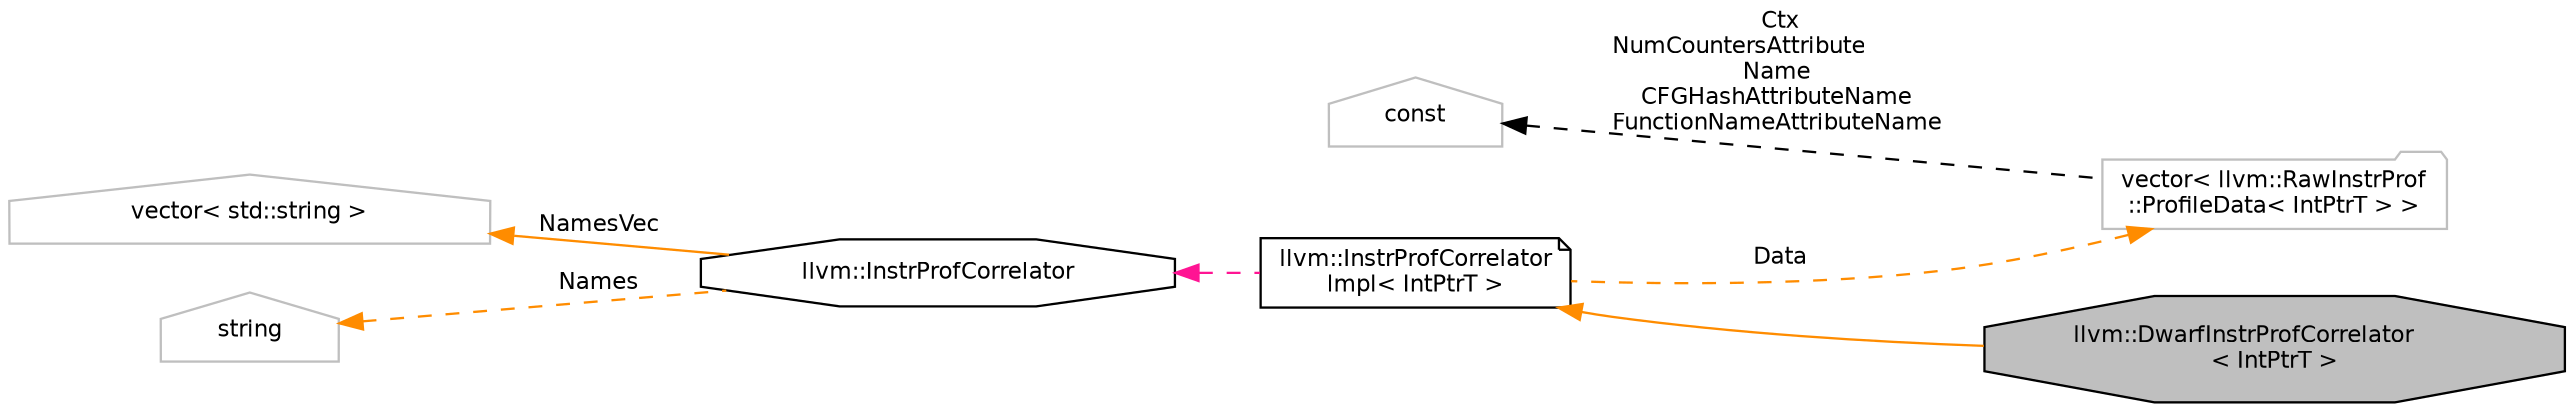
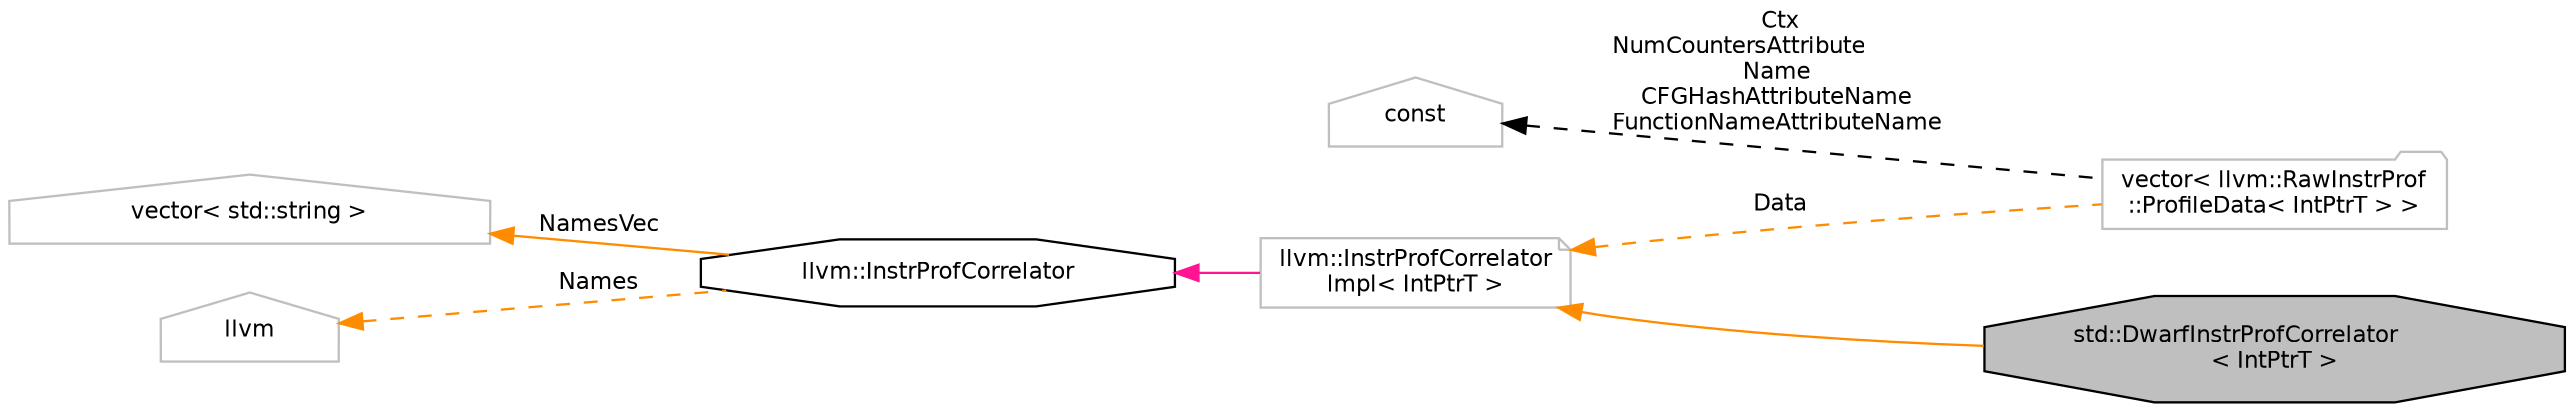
(1229, 273) -> (1229, 273)
(1416, 273) -> (1416, 273)
(1852, 278) -> (1848, 223)
(250, 331) -> (250, 331)
(2275, 349) -> (2275, 349)
